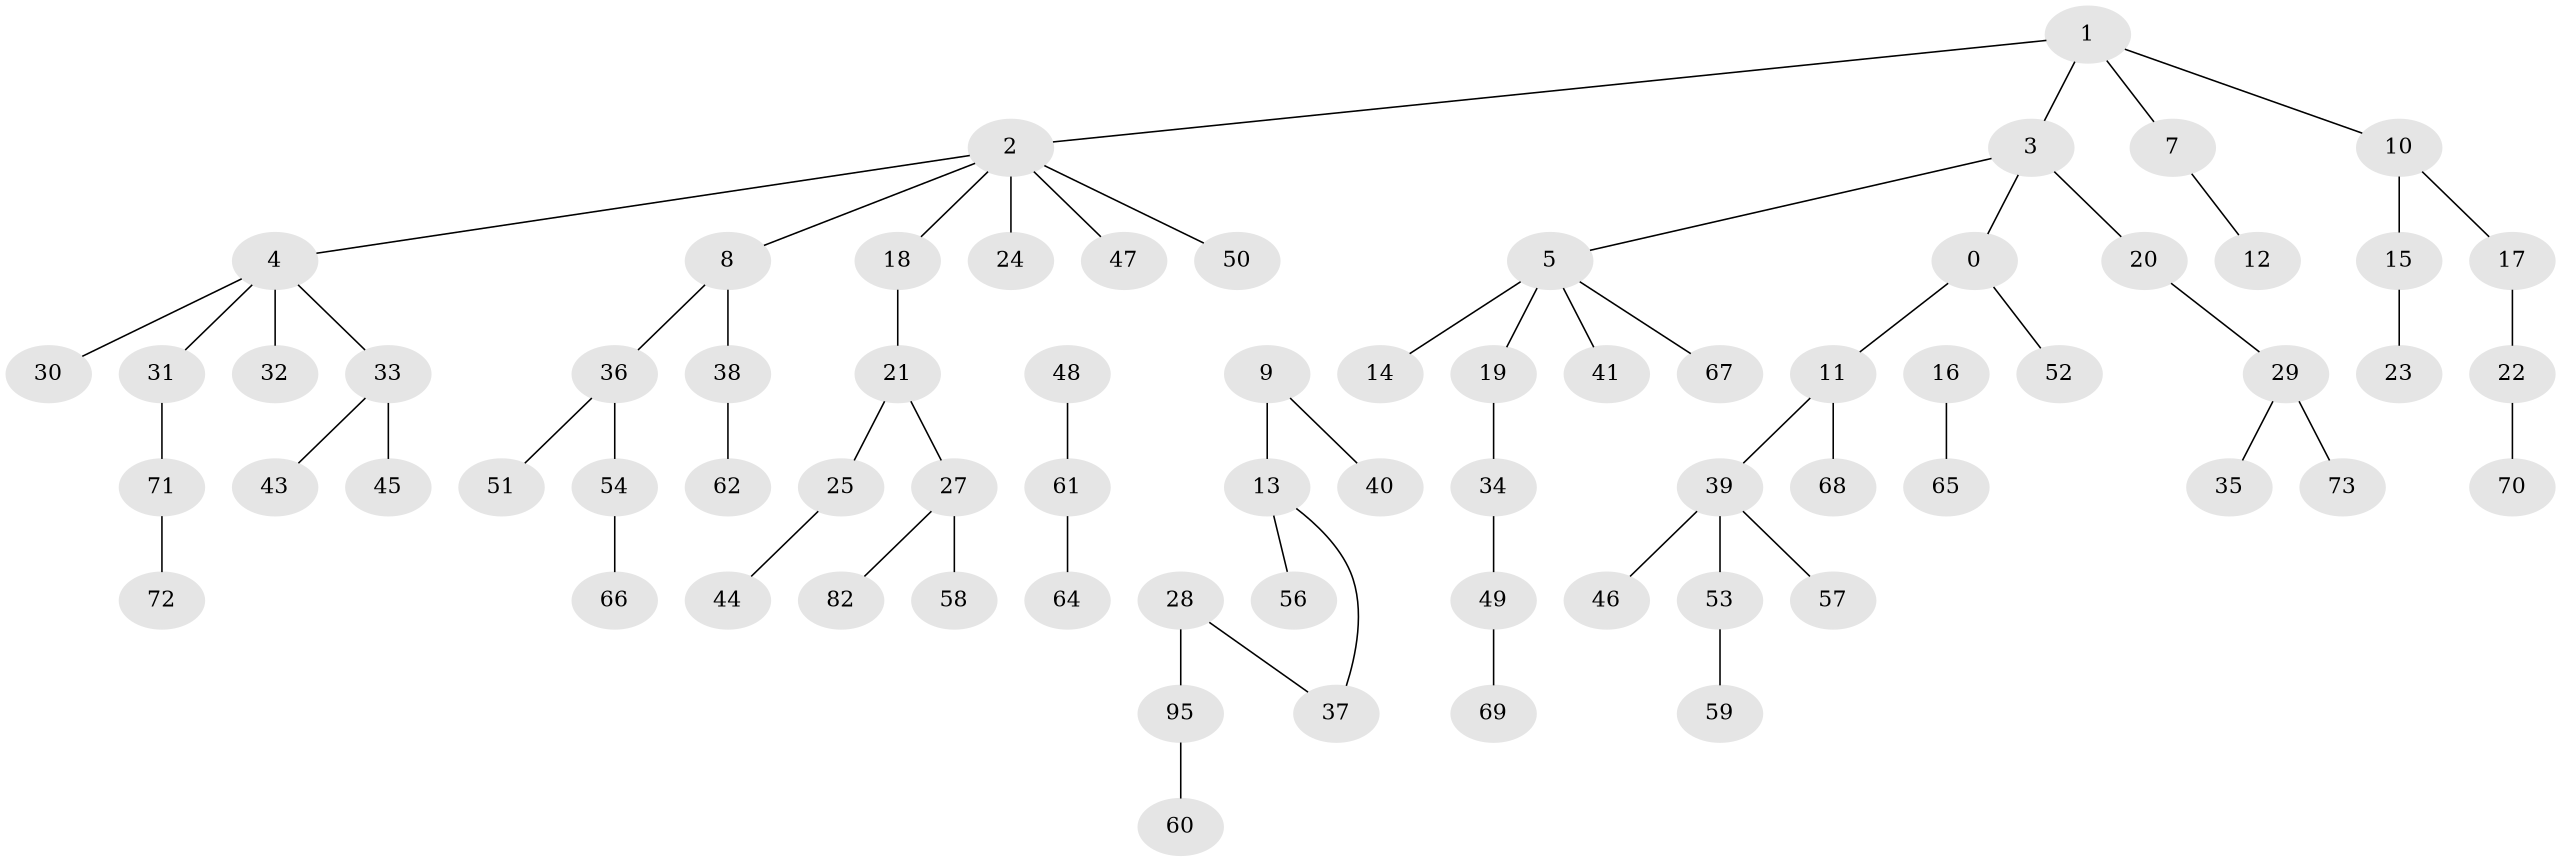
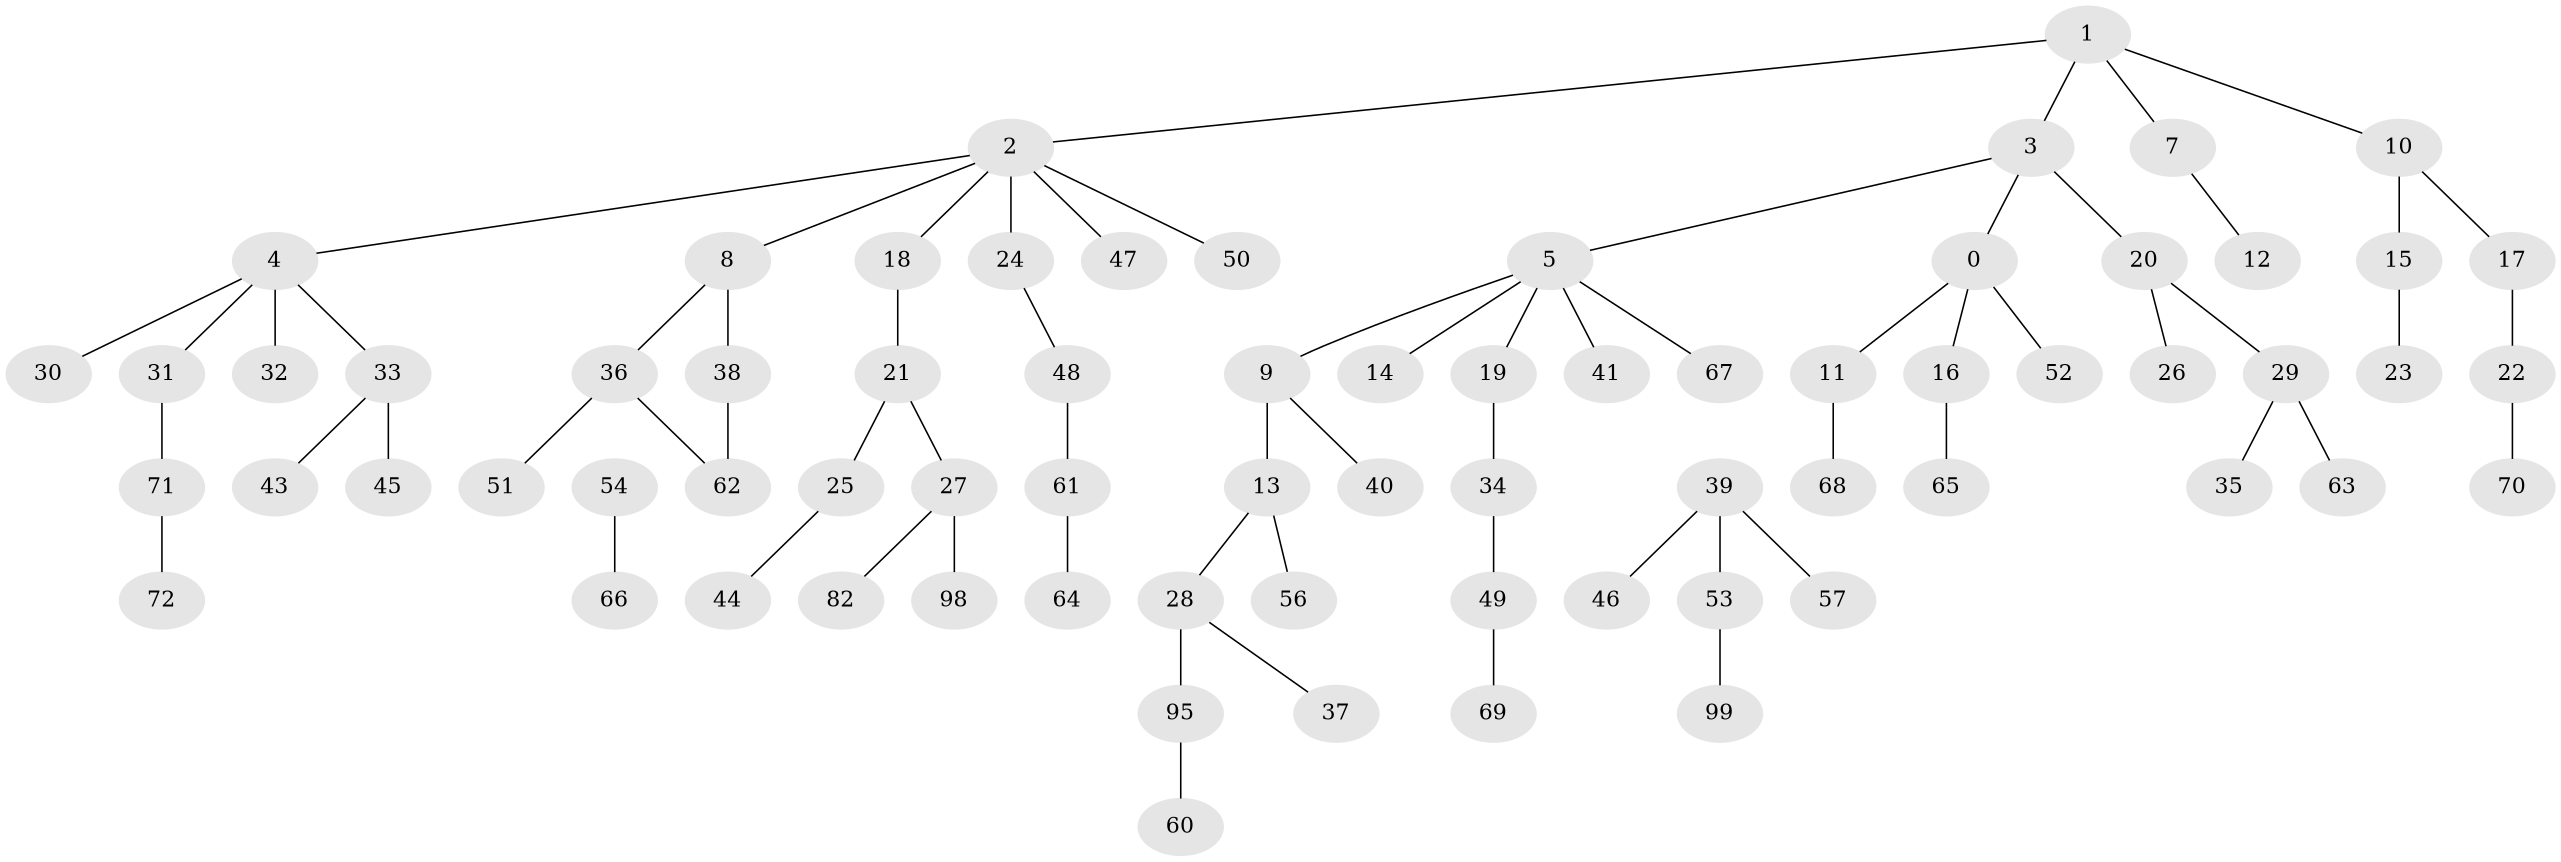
none -> (1406, 314)
none -> (1039, 318)
none -> (1960, 318)
none -> (2173, 374)
(615, 431) -> (671, 431)
(1777, 431) -> none
(2343, 487) -> (2343, 487)
(1355, 587) -> (1224, 544)
(954, 601) -> (954, 601)
(1720, 714) -> (1720, 714)
